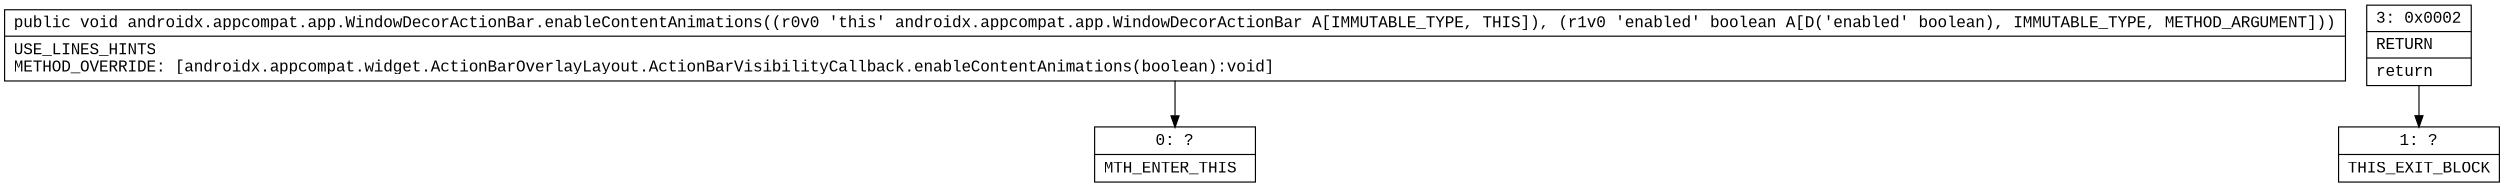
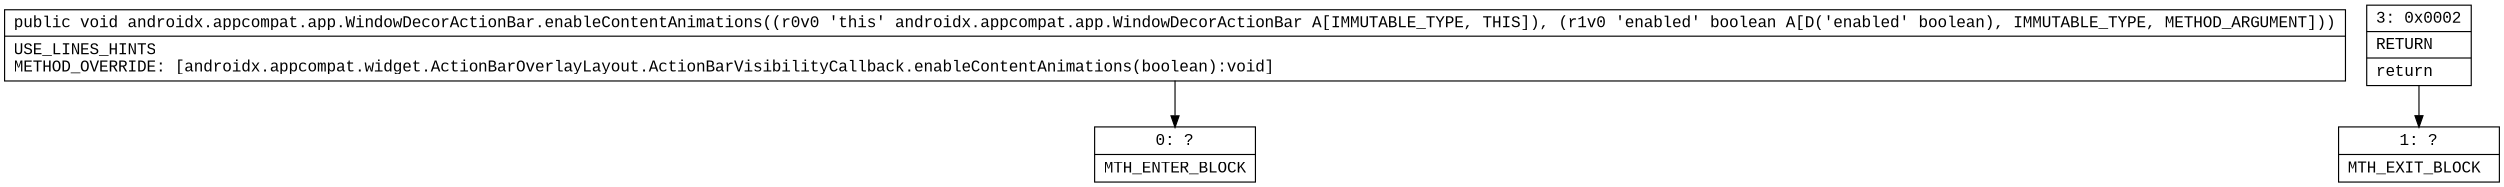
(1170, 168) -> (1175, 168)
(2419, 168) -> (2414, 168)
